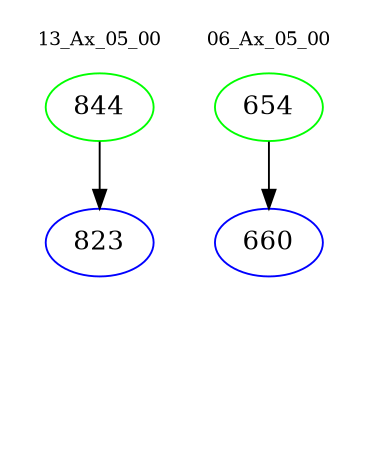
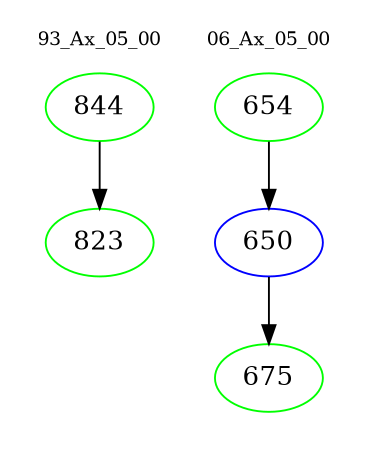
(100, 40) -> (100, 40)
(100, 243) -> (100, 243)
(269, 243) -> (269, 243)
none -> (269, 378)
